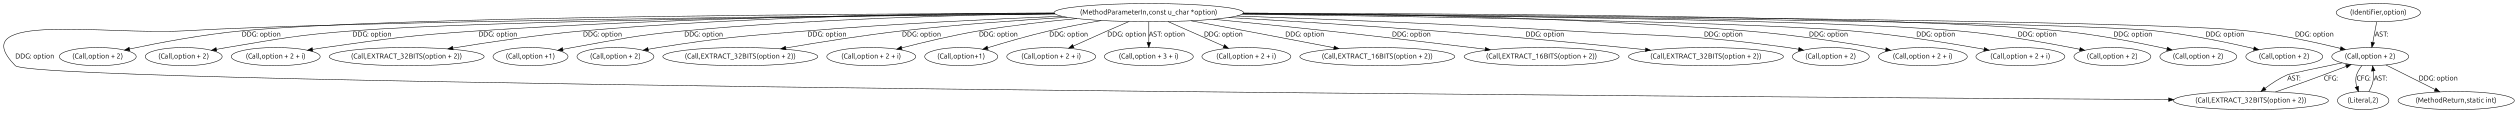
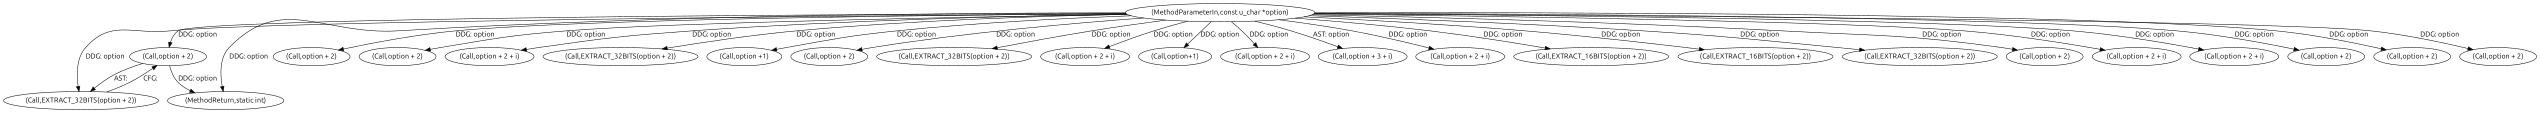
(2378, 13) -> none
none -> (440, 29)
(2363, 101) -> none
